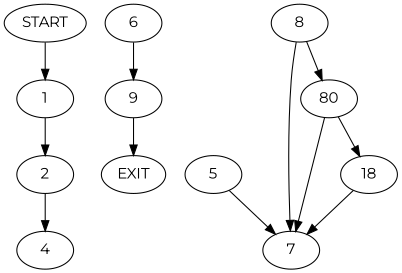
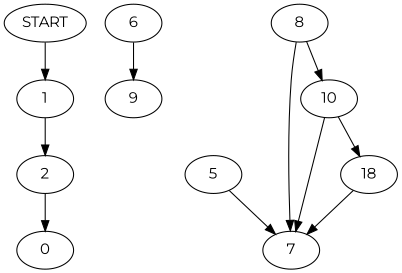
(329, 99) -> (329, 99)
(134, 175) -> none
(45, 250) -> (45, 250)
